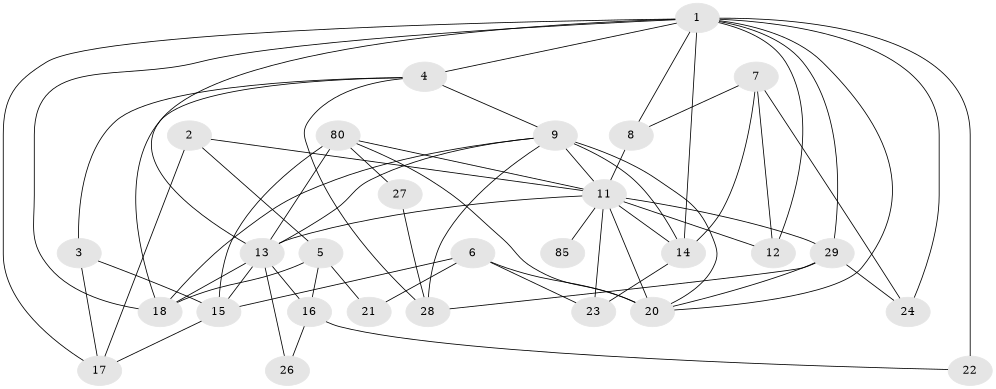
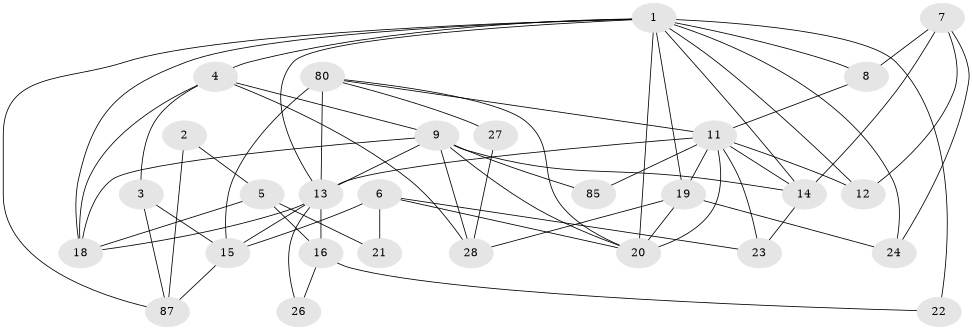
(580, 165) -> (514, 168)
(425, 169) -> none
(832, 253) -> (684, 194)
(100, 371) -> (167, 312)
